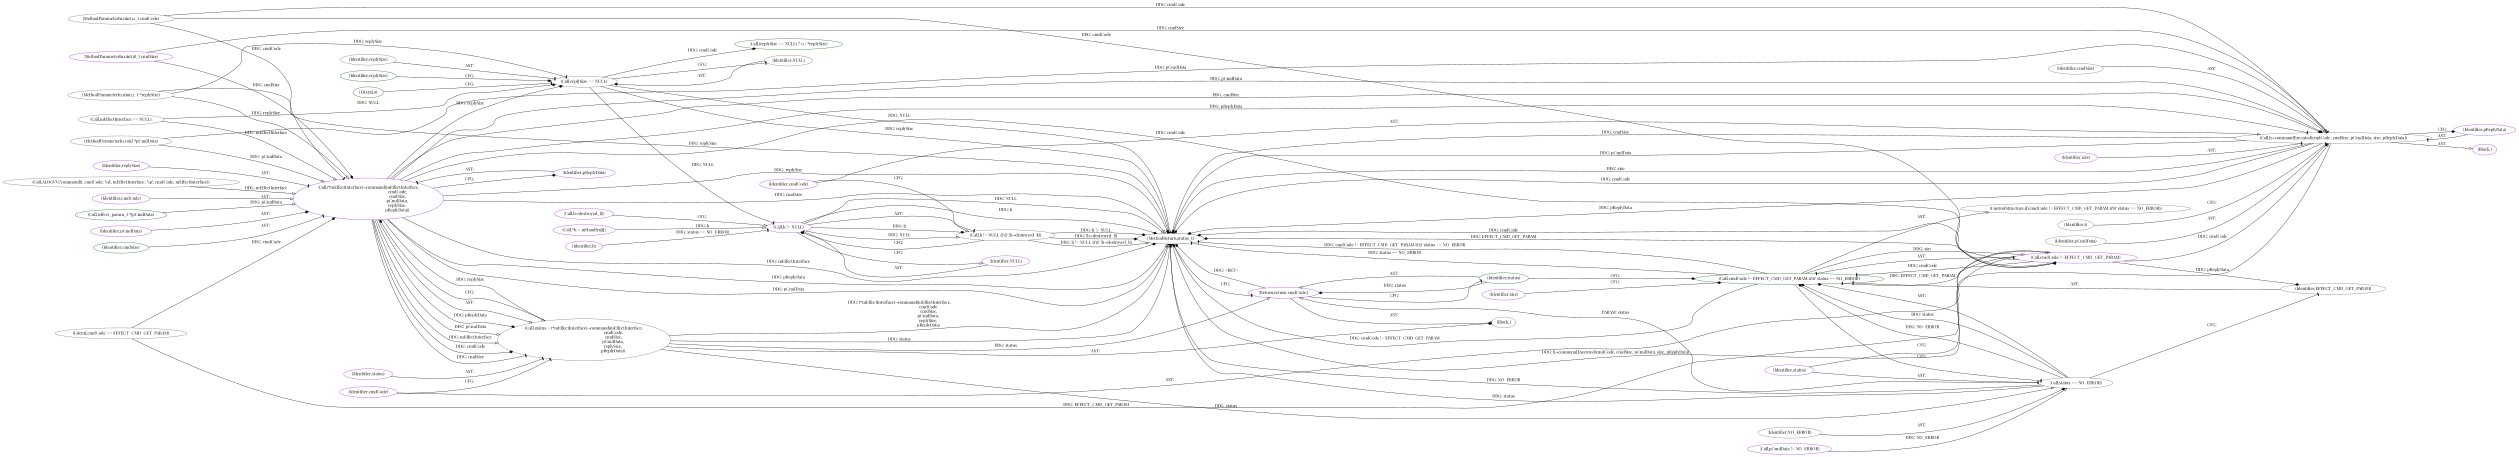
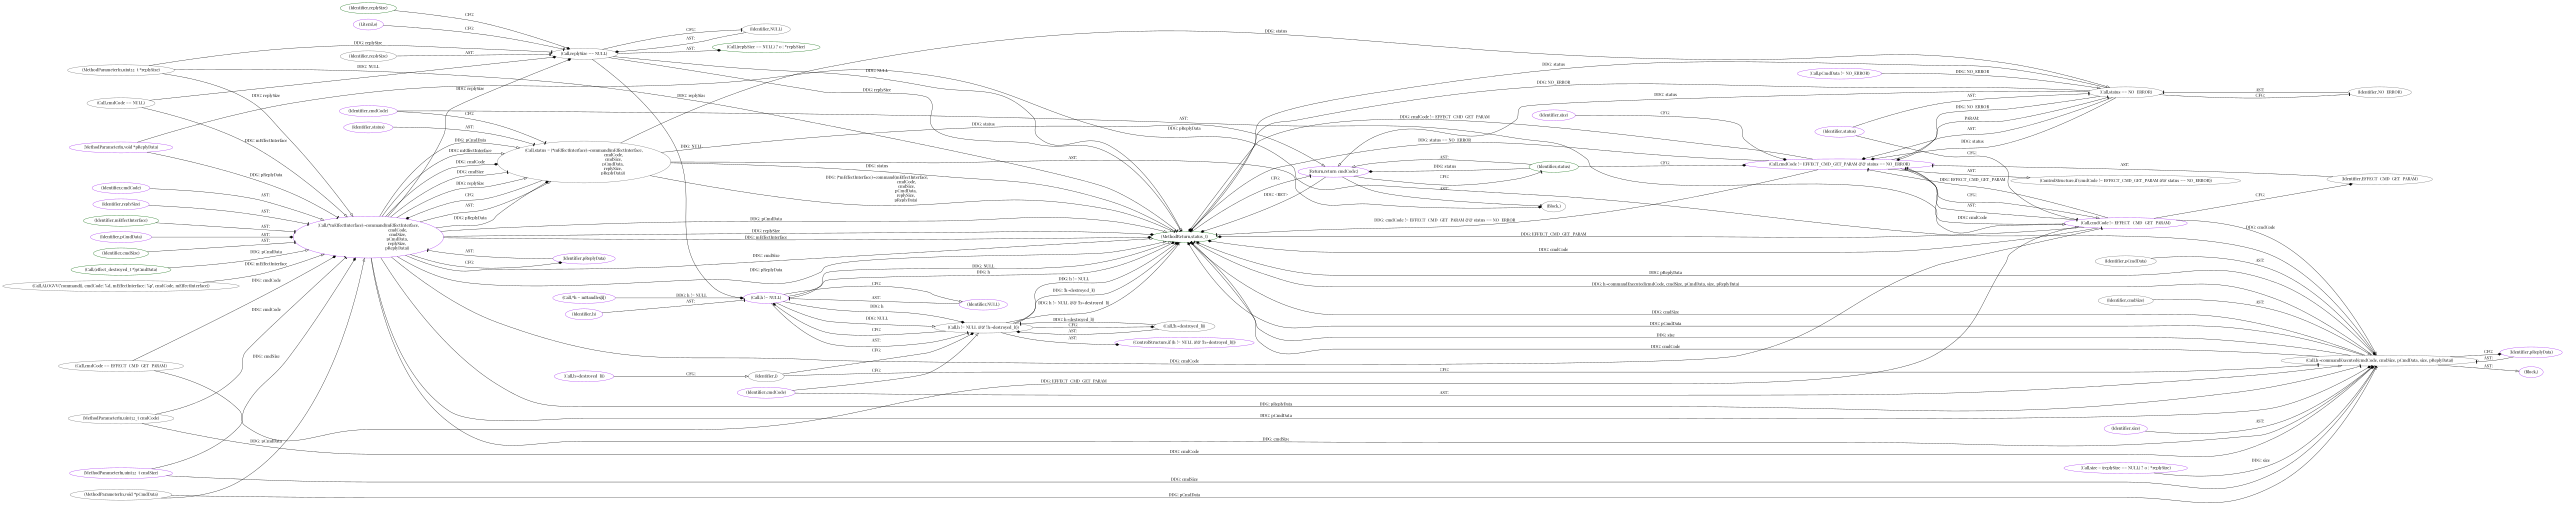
(1148, 49) -> none
(703, 50) -> (692, 49)
(121, 57) -> (121, 473)
(368, 92) -> (368, 25)
(121, 120) -> (121, 103)
none -> (121, 147)
(674, 165) -> (684, 174)
(121, 215) -> (121, 270)
(688, 220) -> (679, 376)
none -> (121, 221)
(703, 226) -> (692, 296)
(703, 232) -> (692, 301)
(1922, 249) -> (1973, 195)
(2213, 270) -> (2261, 195)
(1790, 279) -> (1840, 164)
(1616, 313) -> (1666, 95)
none -> (1184, 326)
(121, 333) -> (121, 366)
(2204, 336) -> (2254, 98)
none -> (1184, 343)
(1922, 357) -> (1973, 119)
none -> (883, 360)
(1944, 429) -> (2256, 92)
none -> (2126, 468)
